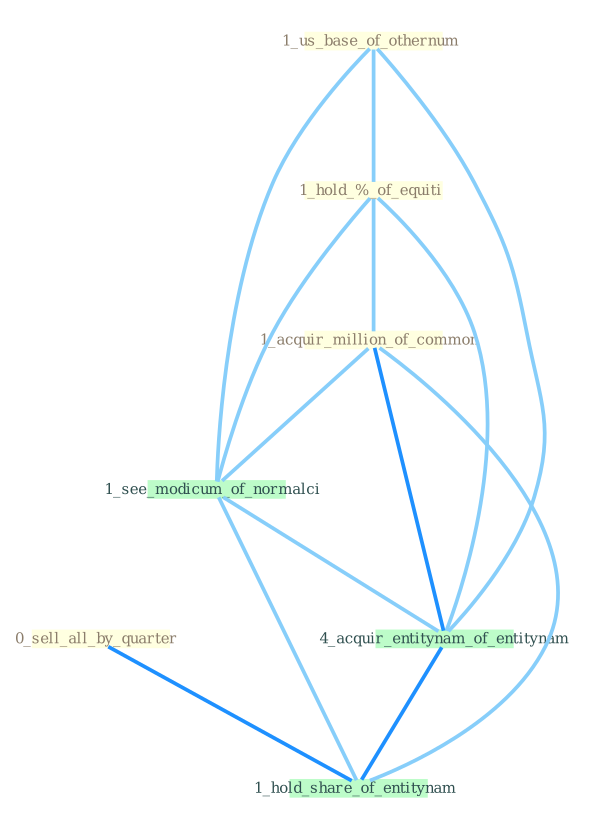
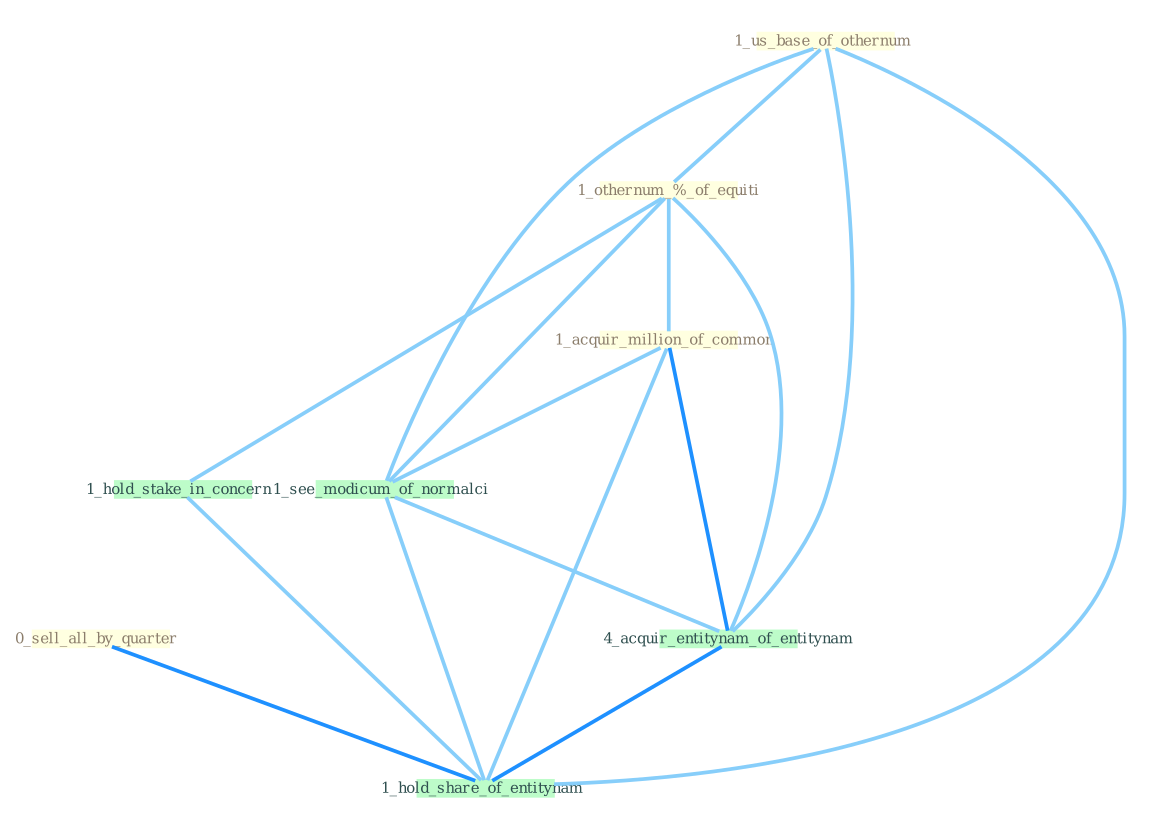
(374, 191) -> (669, 191)
none -> (183, 489)
none -> (1113, 549)
